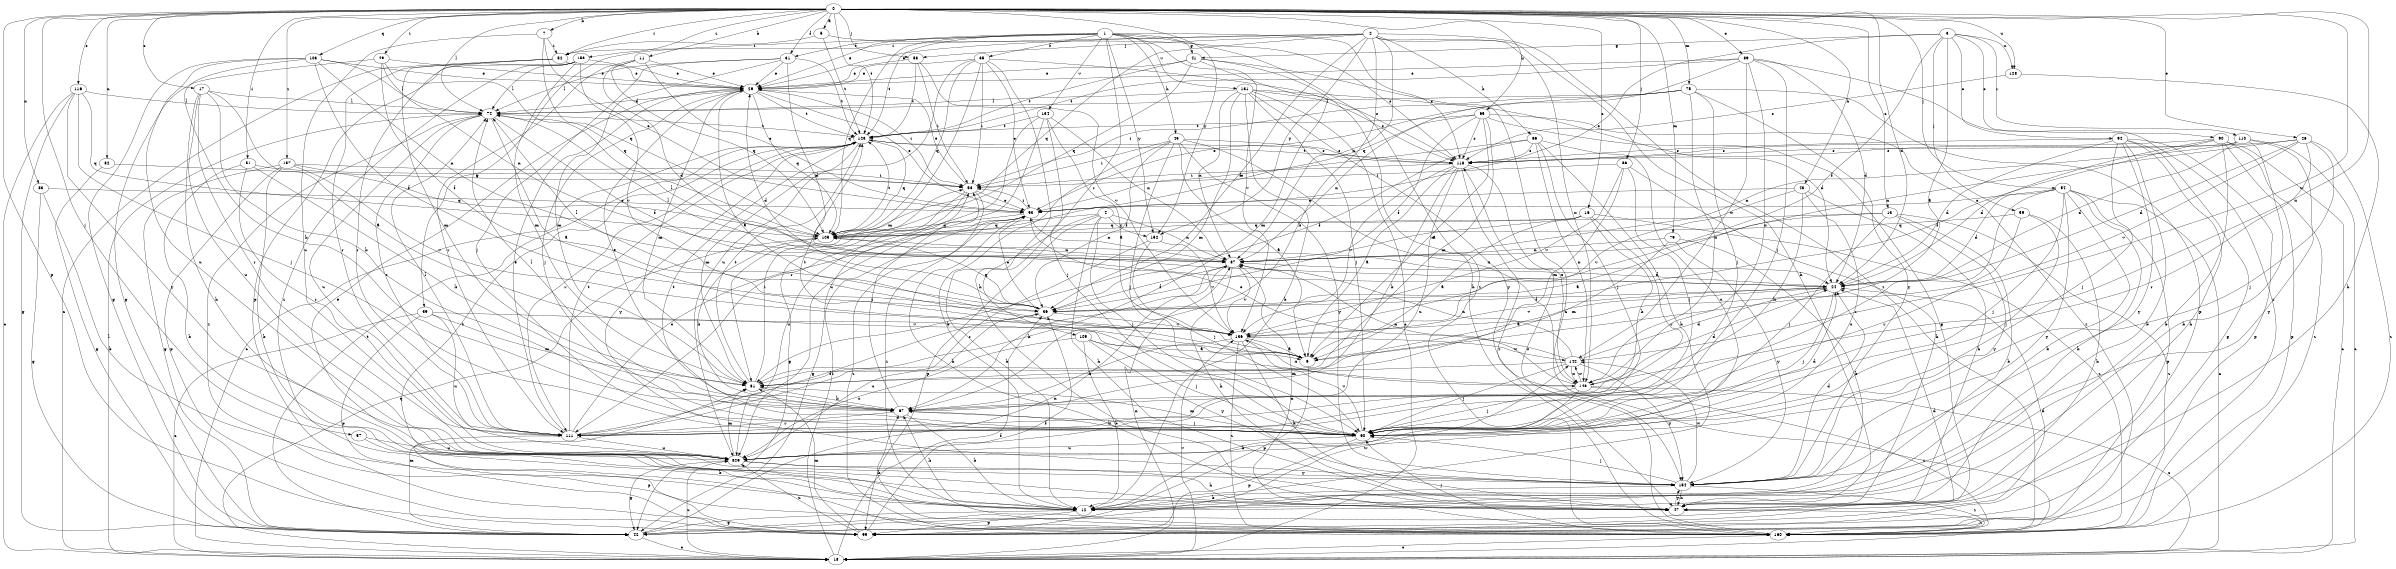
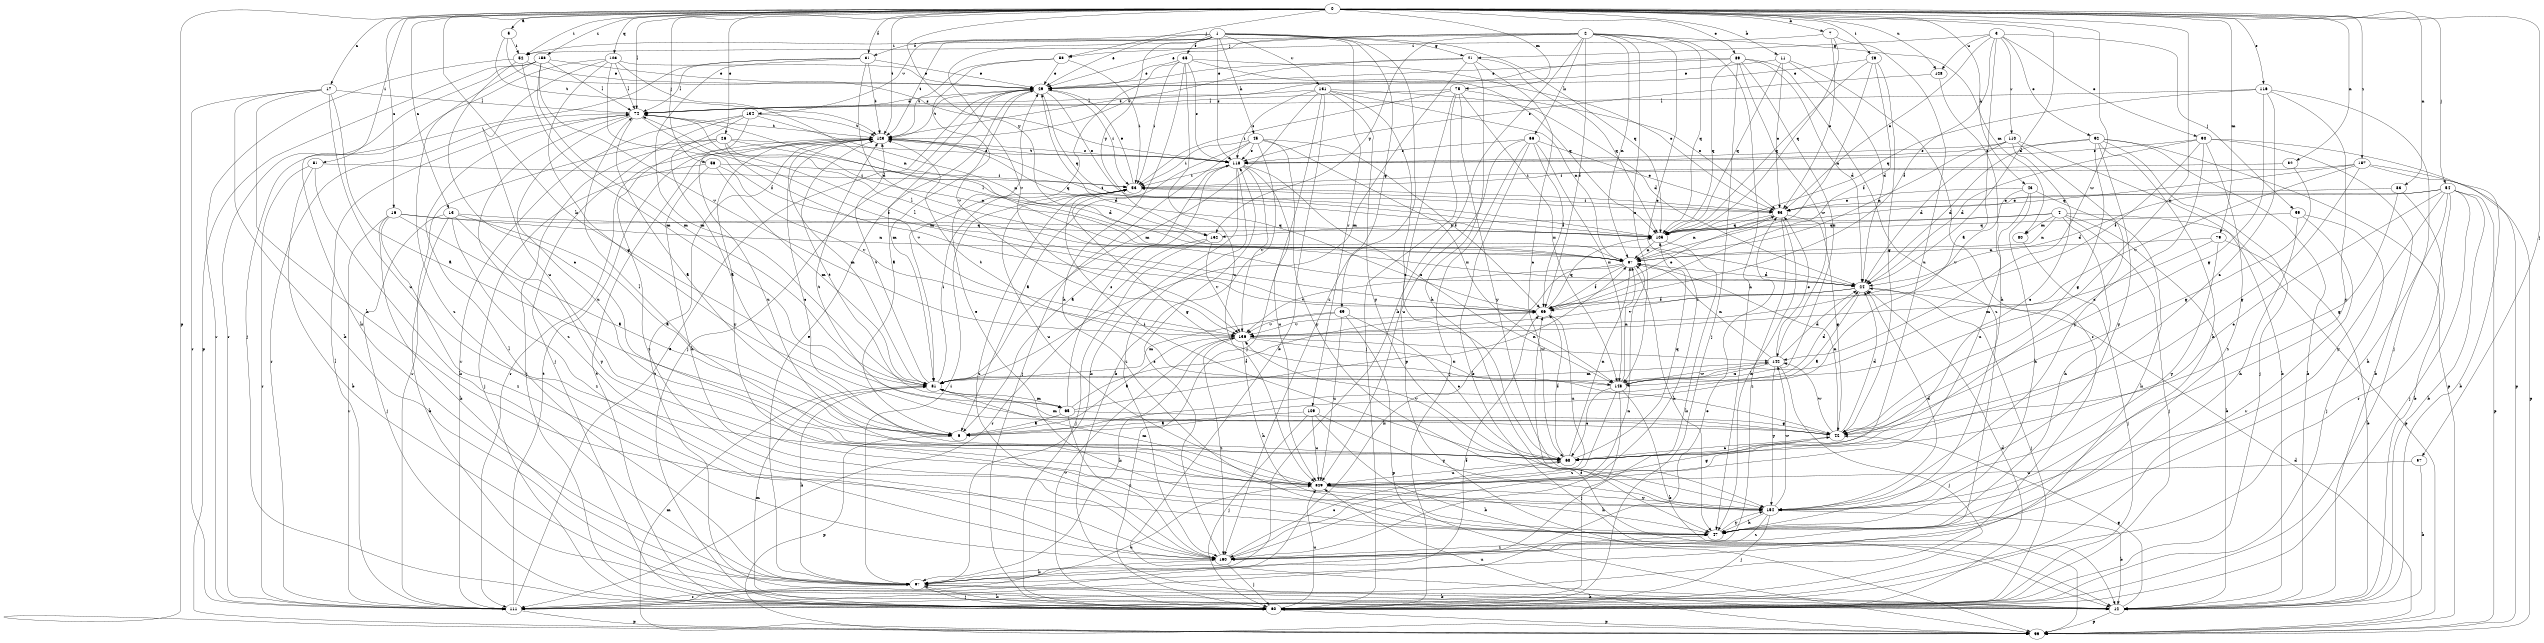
none -> (2020, 238)
(1328, 356) -> (1000, 395)
(836, 560) -> (1568, 461)
